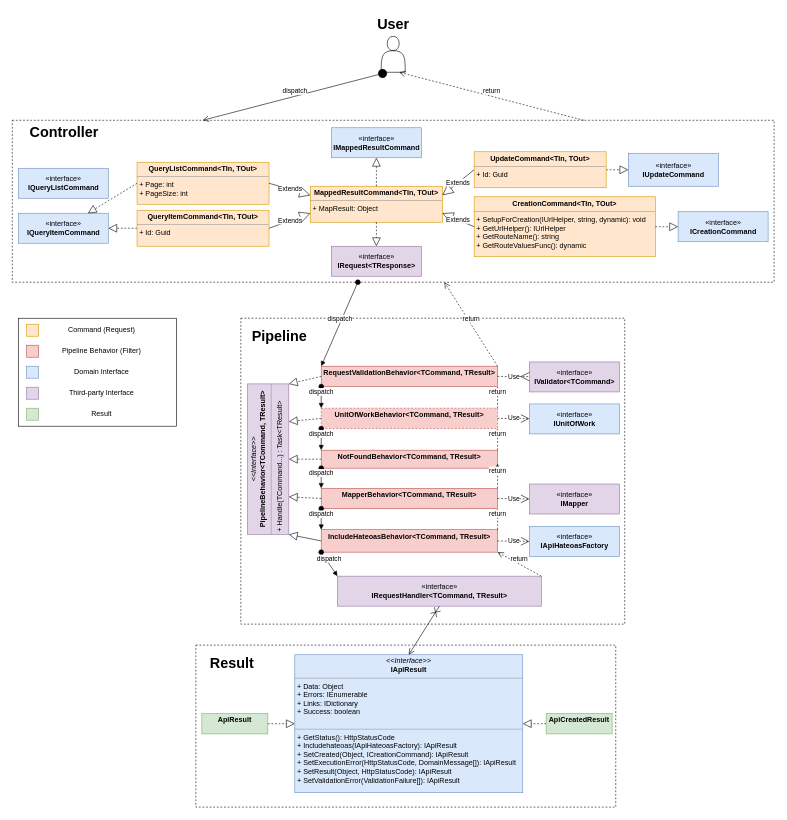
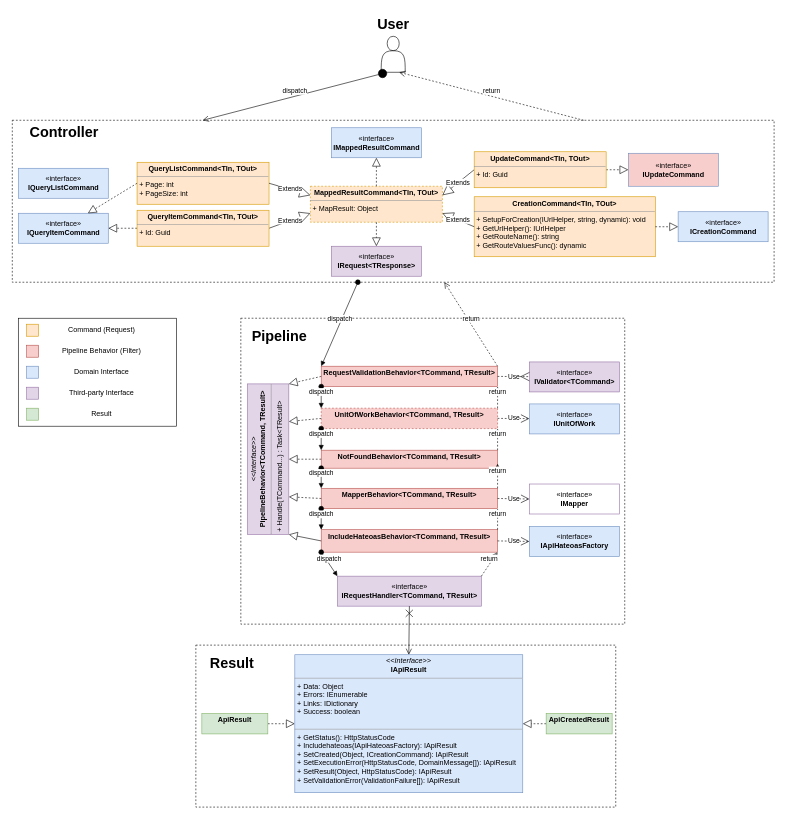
(674, 170) -> (674, 170)
(377, 204) -> (377, 204)
(575, 499) -> (575, 499)
(440, 591) -> (410, 591)
